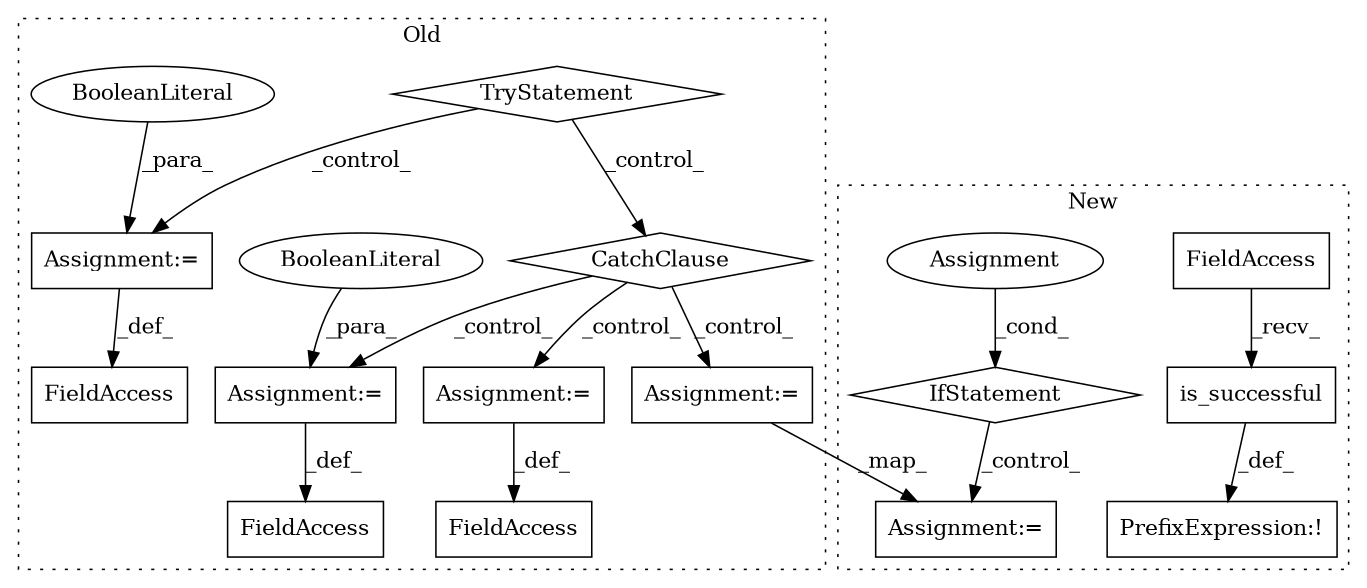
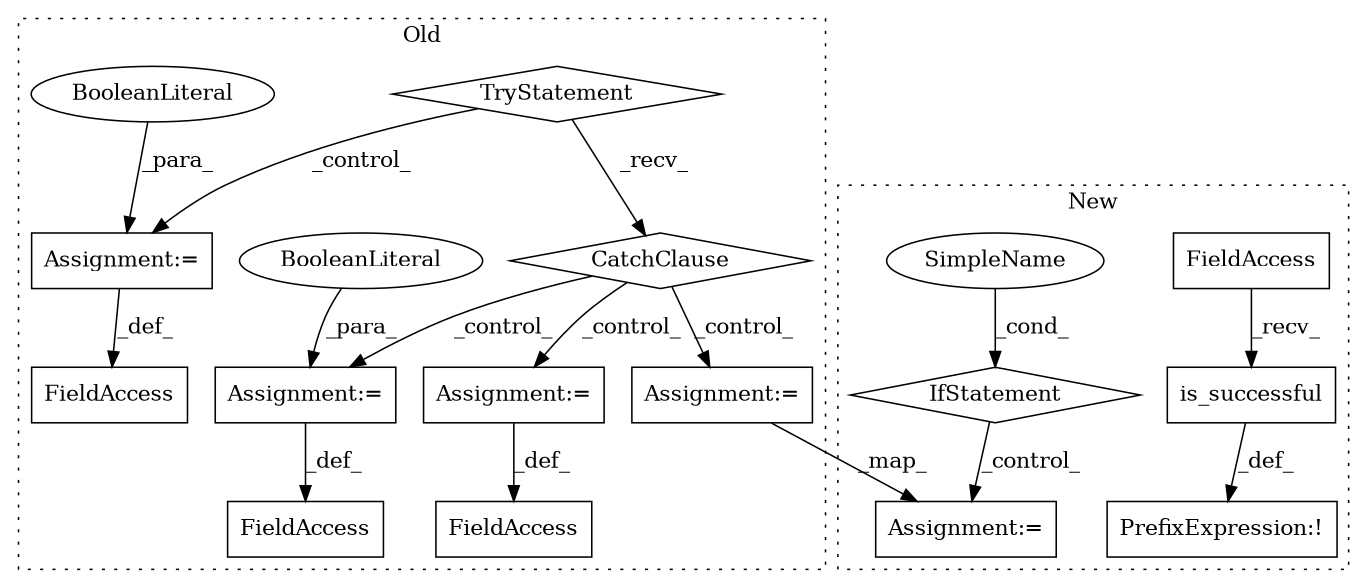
(654, 161) -> (654, 161)
(995, 261) -> (995, 261)
